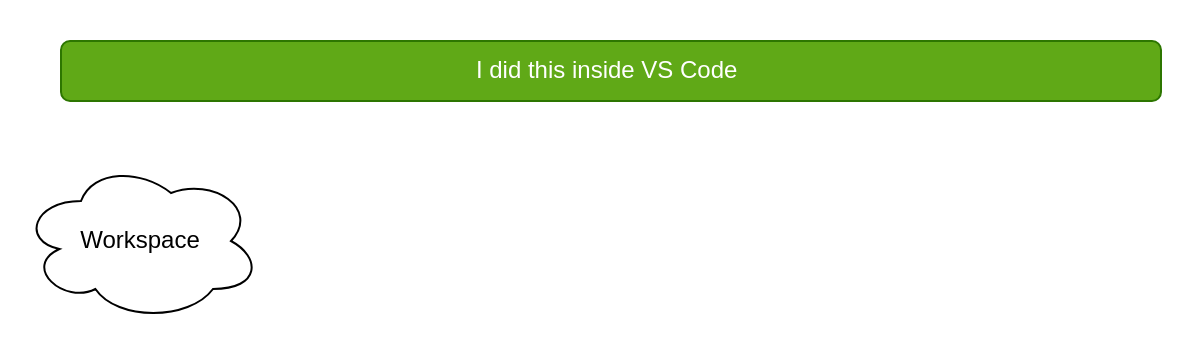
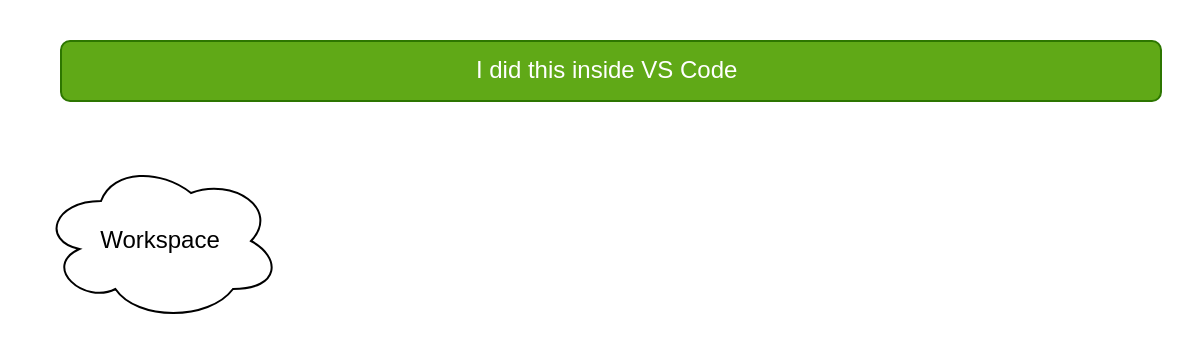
(141, 241) -> (161, 241)
